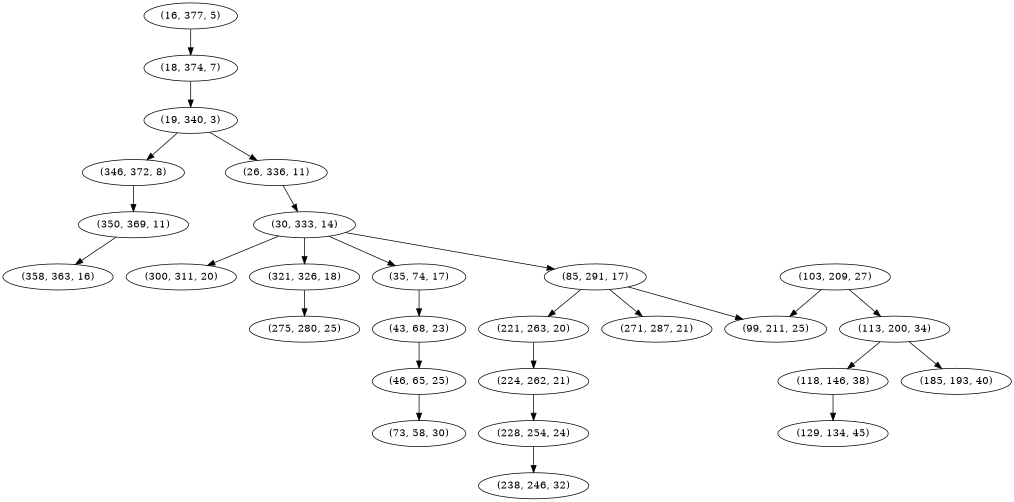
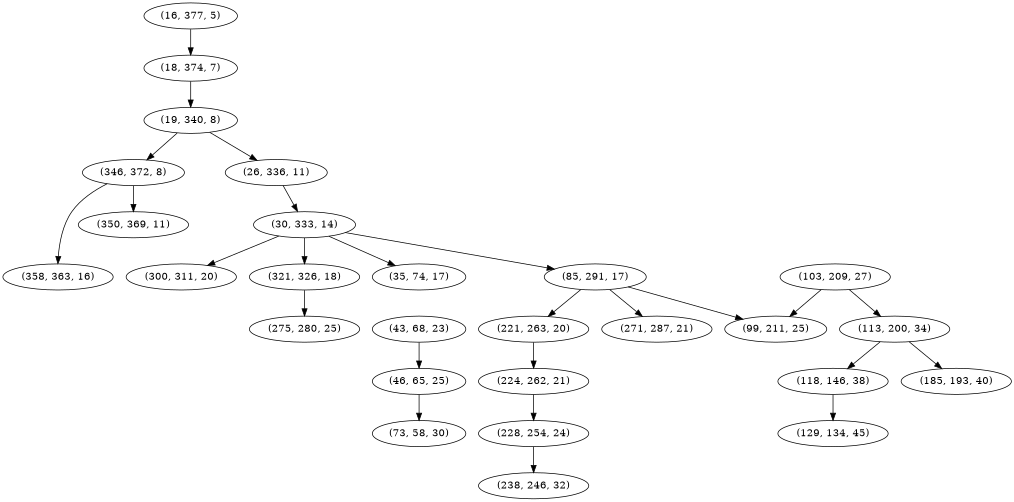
(191, 120) -> (191, 120)
(99, 249) -> (71, 212)
(419, 299) -> none
